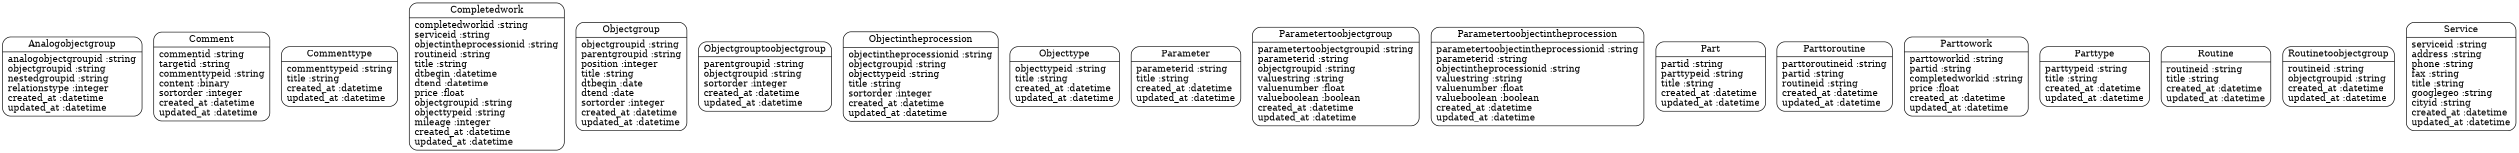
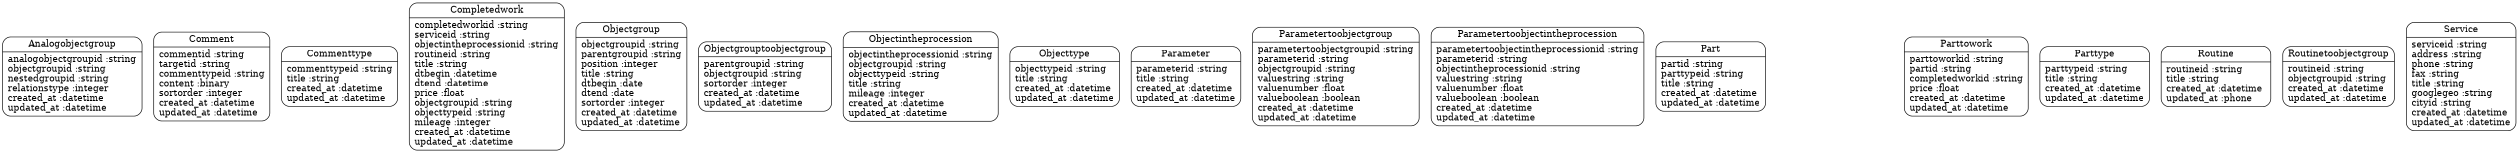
(1835, 77) -> none
(890, 94) -> (887, 94)
(2216, 99) -> (2209, 99)
